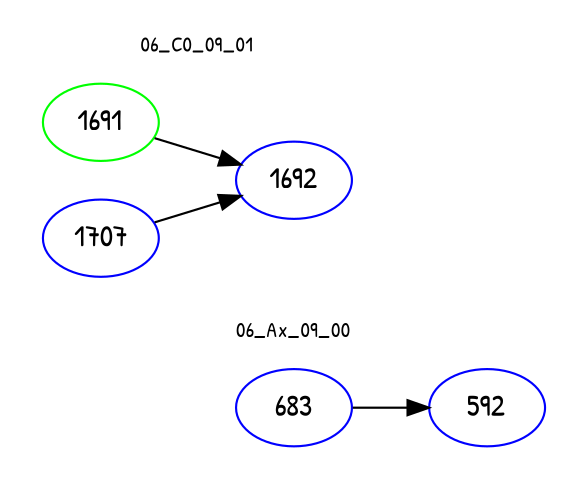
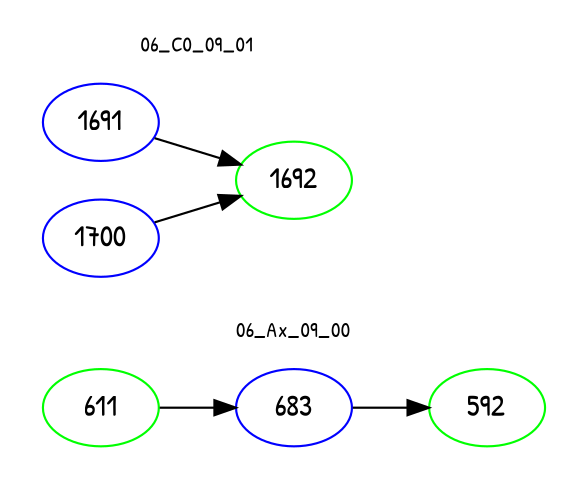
(101, 122) -> (101, 122)
(294, 180) -> (294, 180)
(101, 238) -> (101, 238)
none -> (101, 408)
(487, 408) -> (487, 408)
